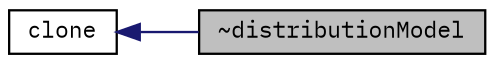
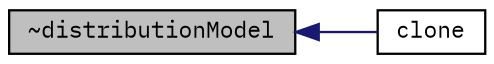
(170, 32) -> (348, 32)
